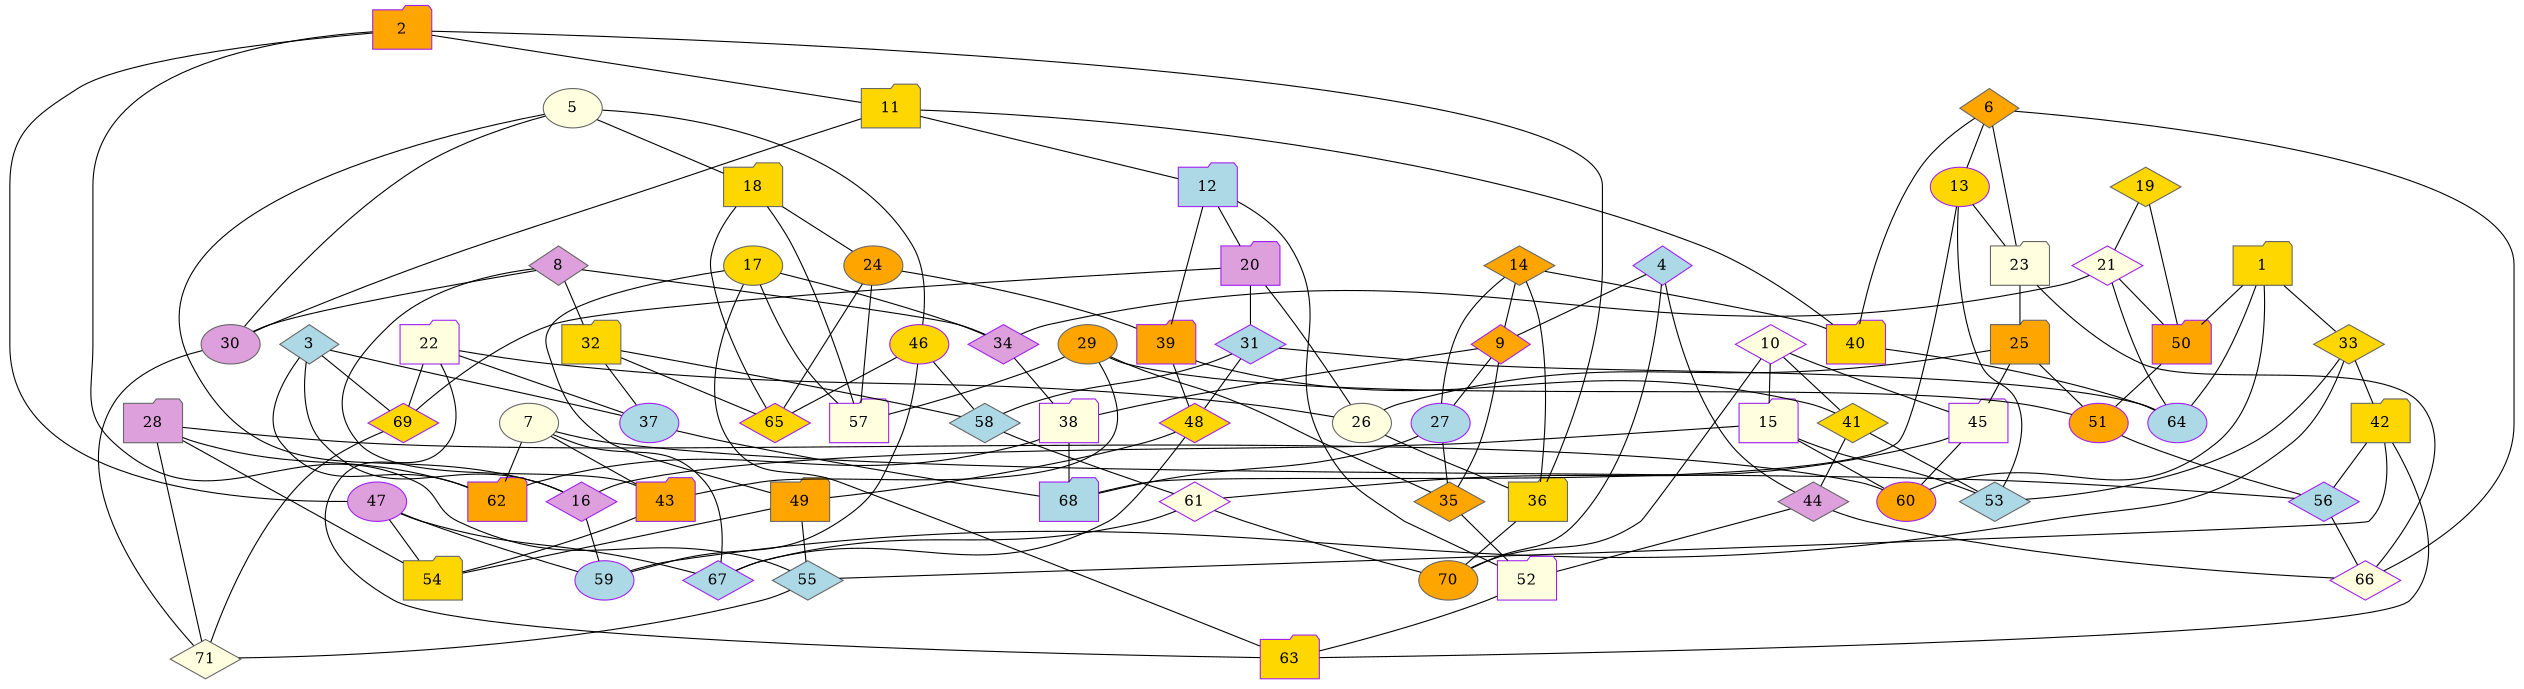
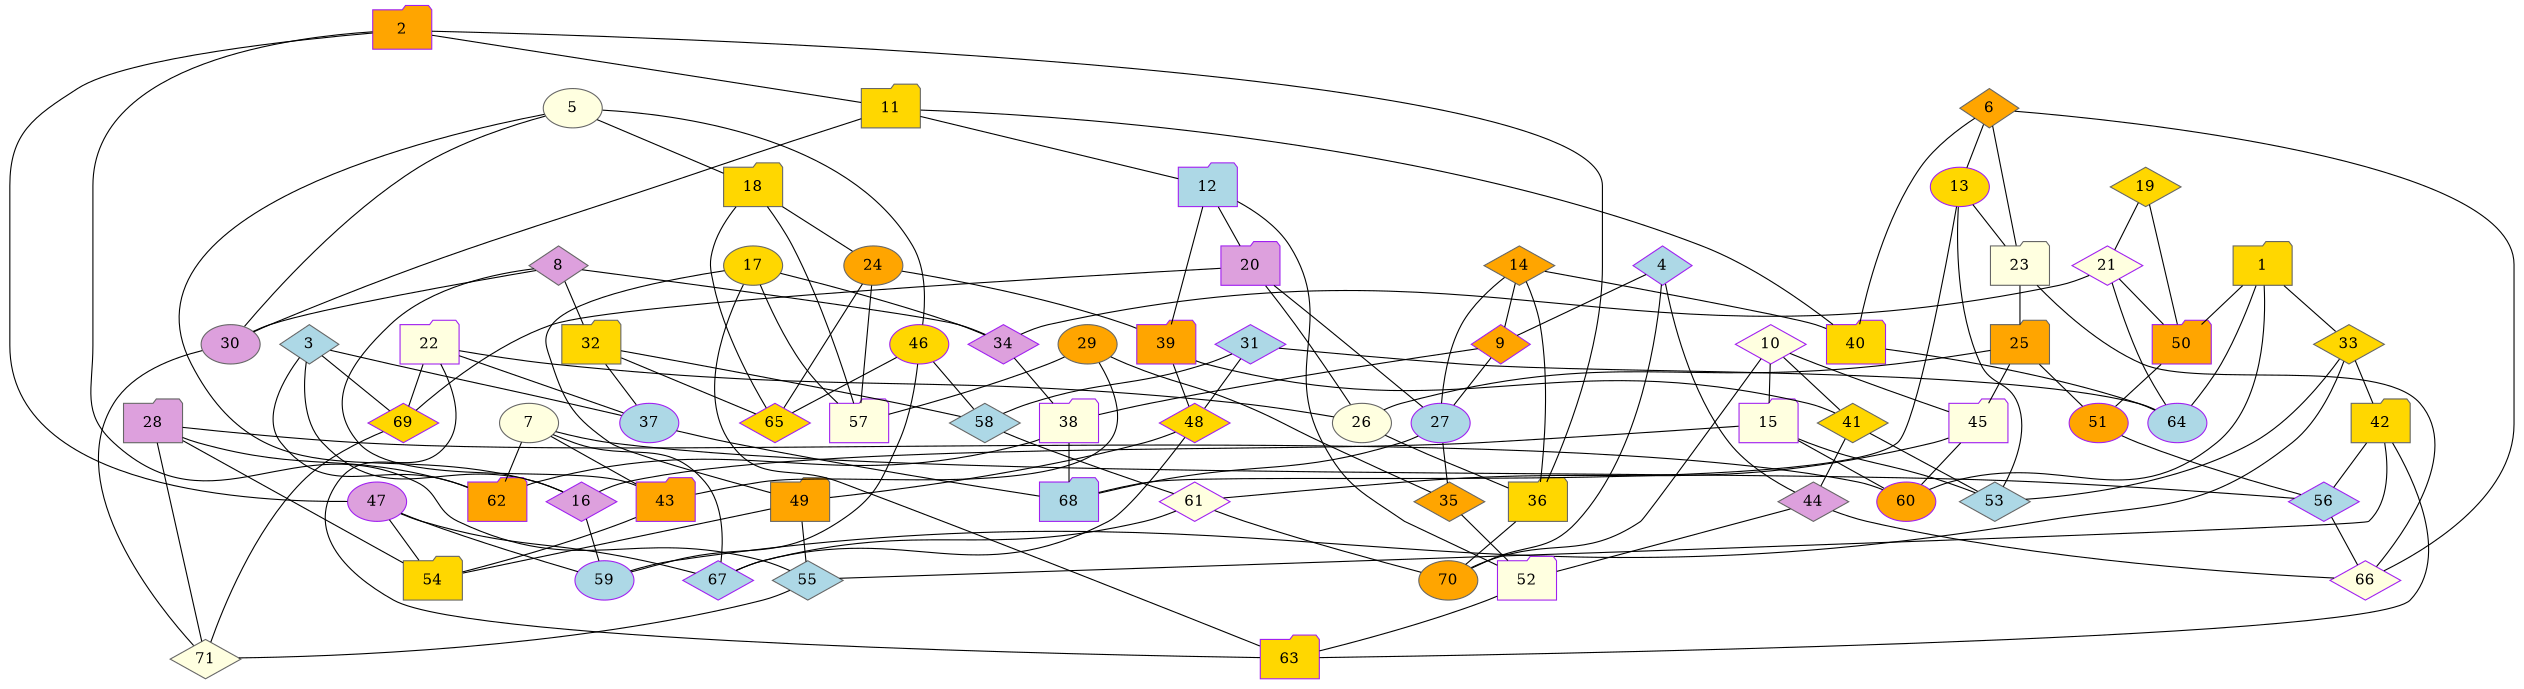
(1250, 305) -> (1349, 346)
(1590, 392) -> none
(1485, 427) -> none
